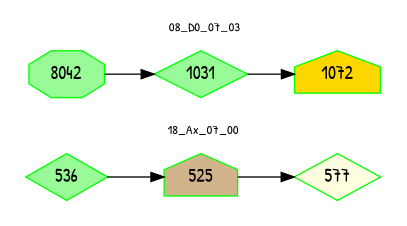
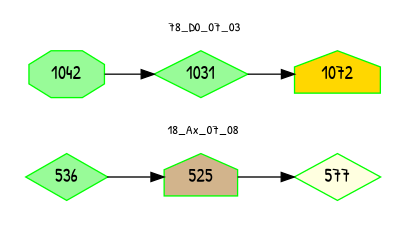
(205, 28) -> (205, 28)
(67, 74) -> (67, 74)
(203, 131) -> (203, 131)
